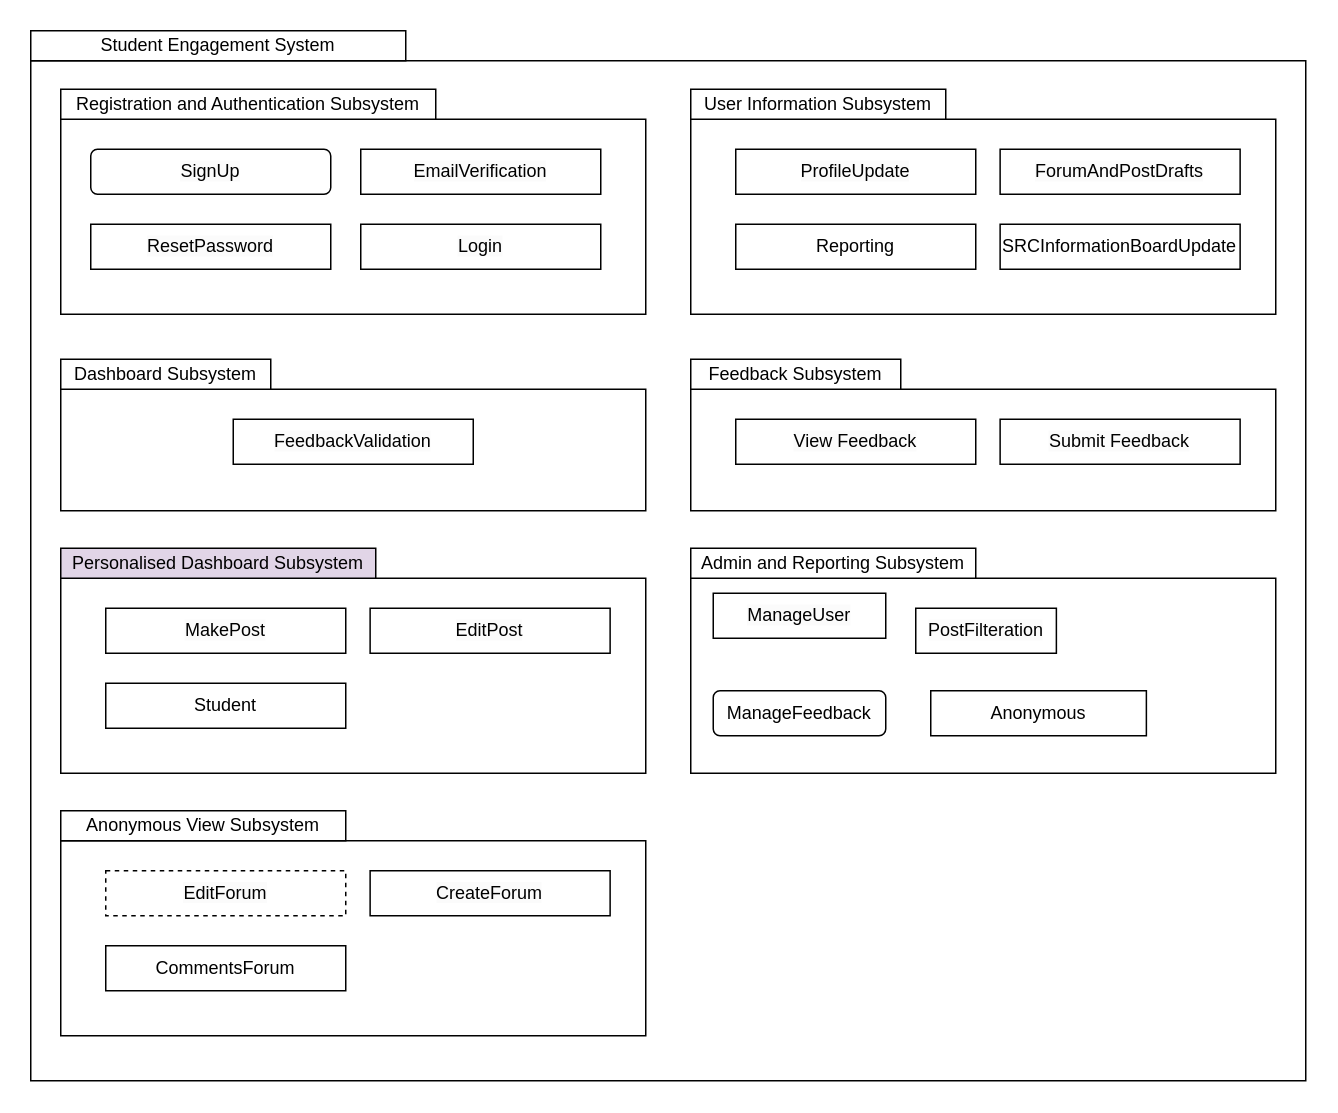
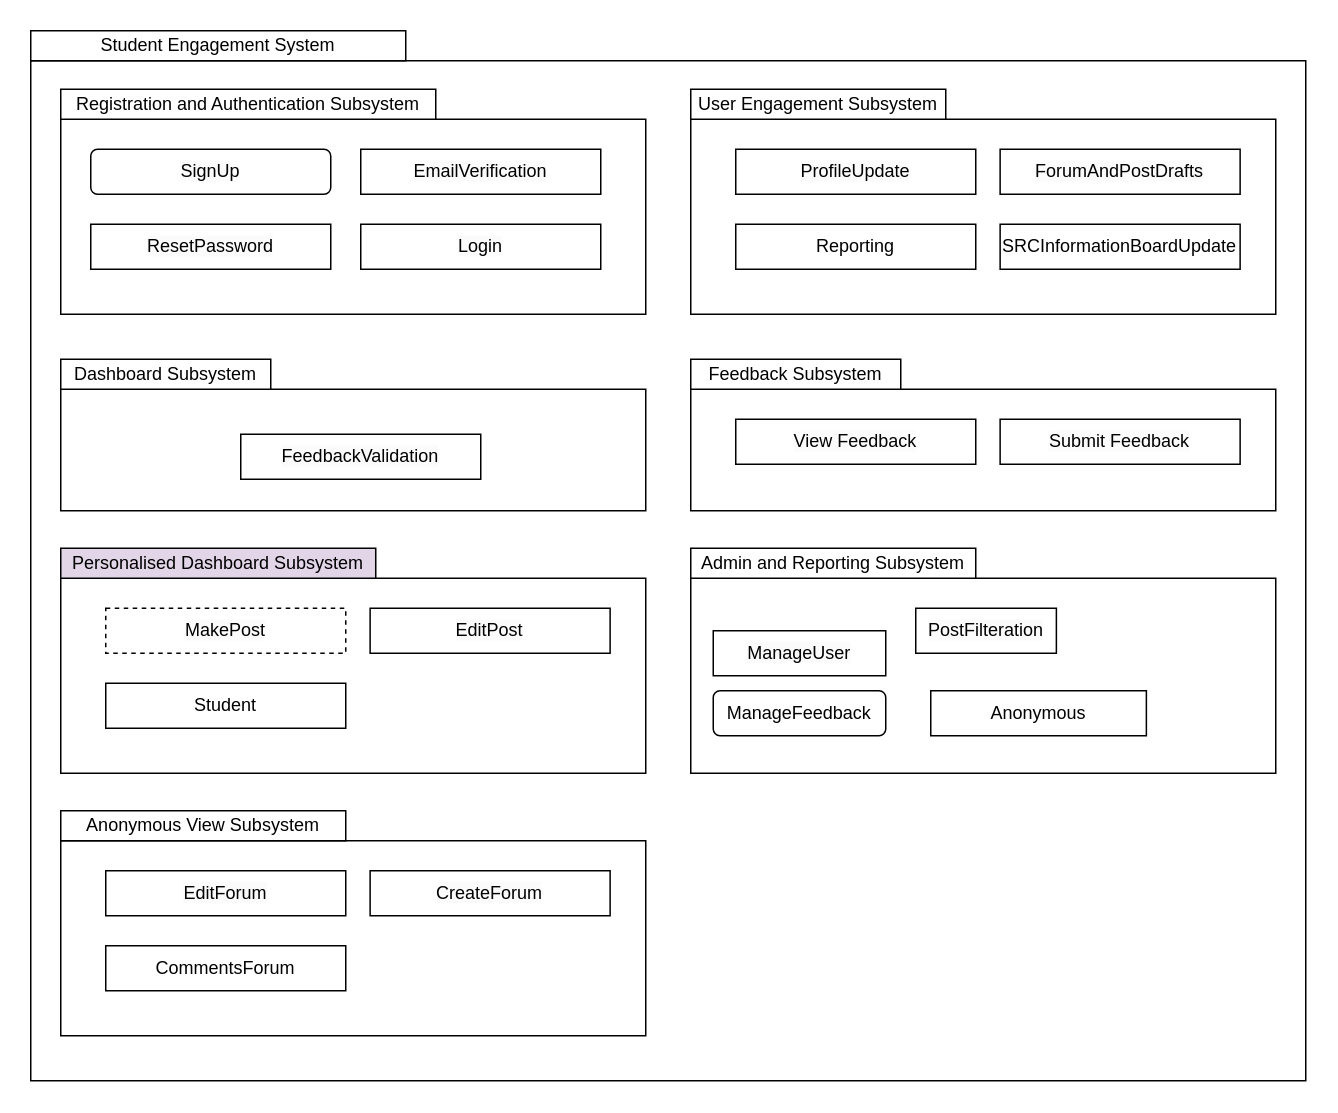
(818, 104) -> (818, 104)
(353, 442) -> (361, 457)
(800, 616) -> (800, 653)
(226, 631) -> (226, 631)
(226, 893) -> (226, 893)
